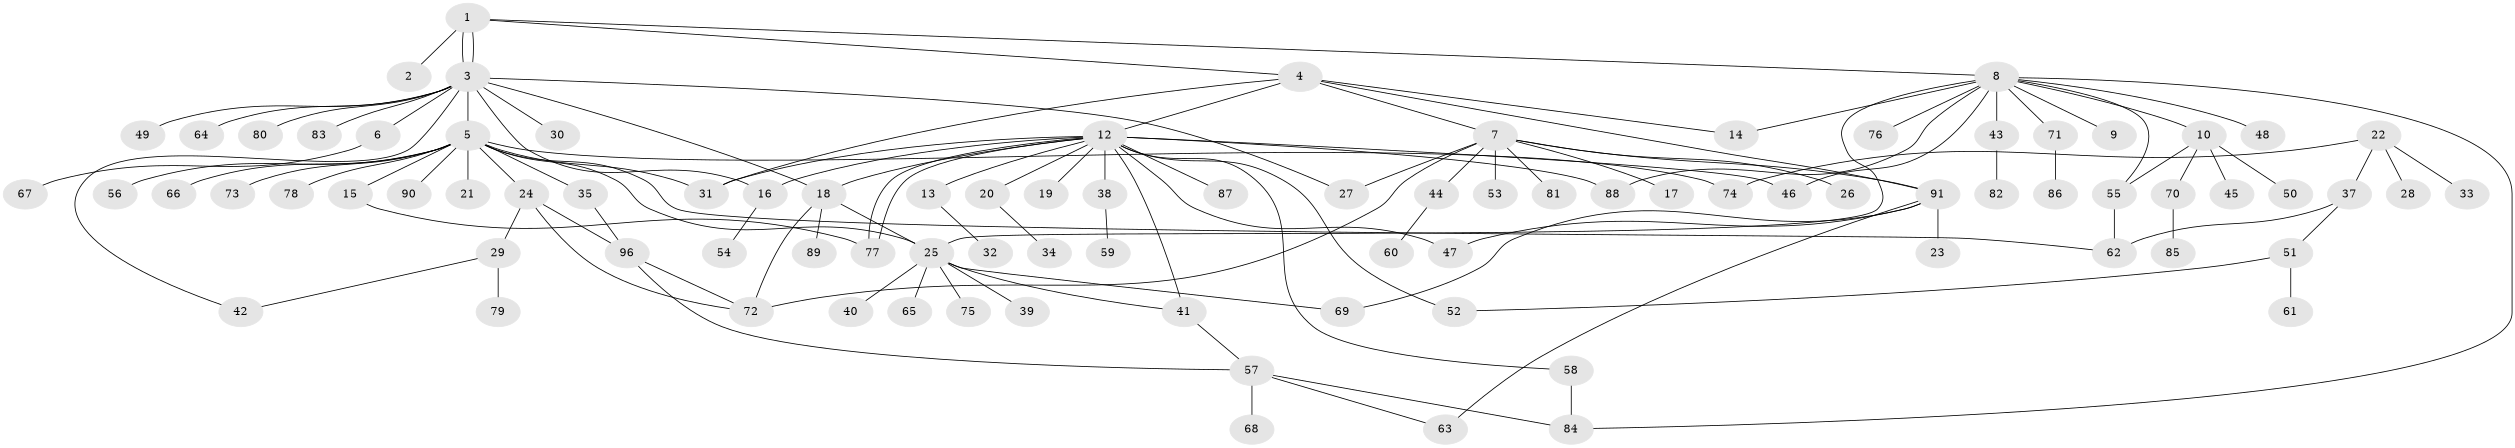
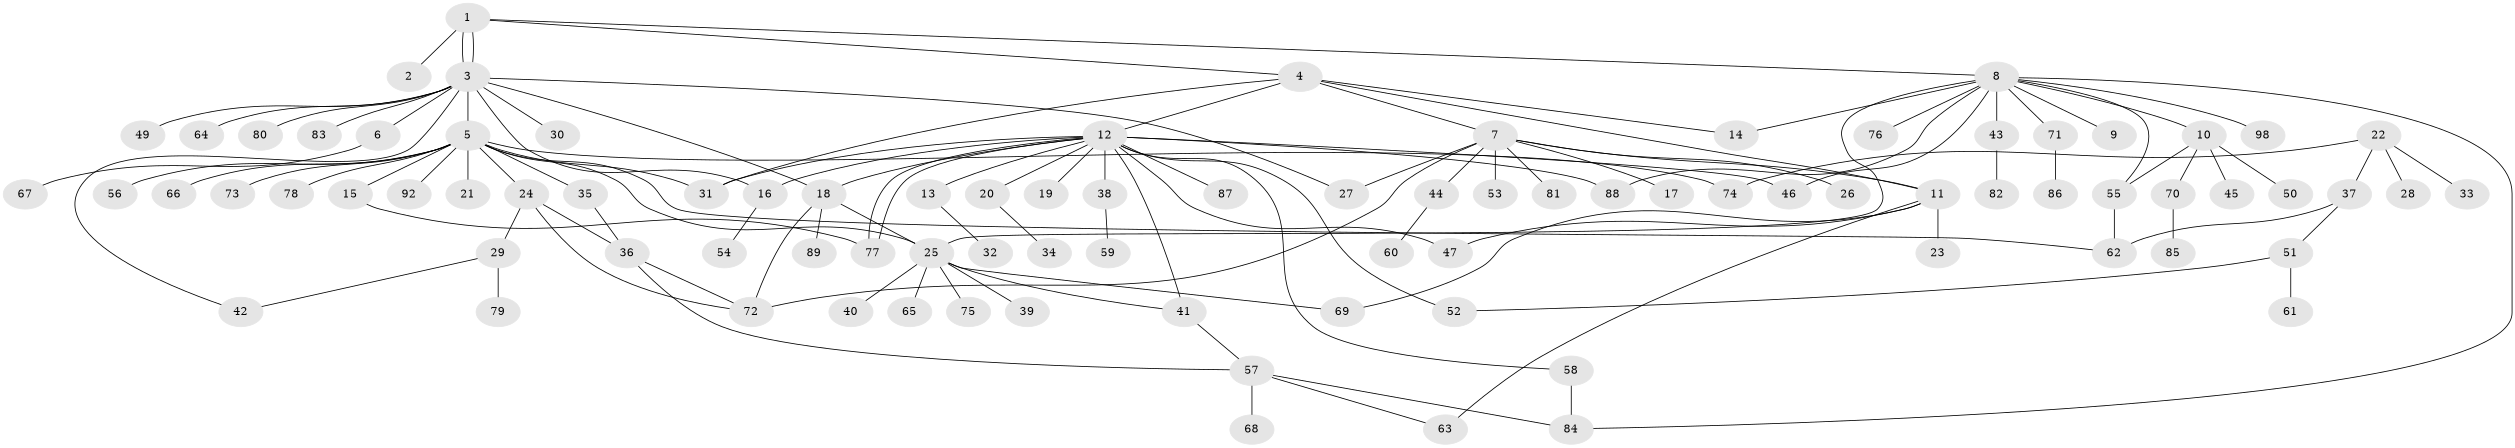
(2263, 136) -> (2263, 136)
(409, 194) -> (409, 194)
(1938, 194) -> (1938, 194)
(627, 253) -> (627, 253)
